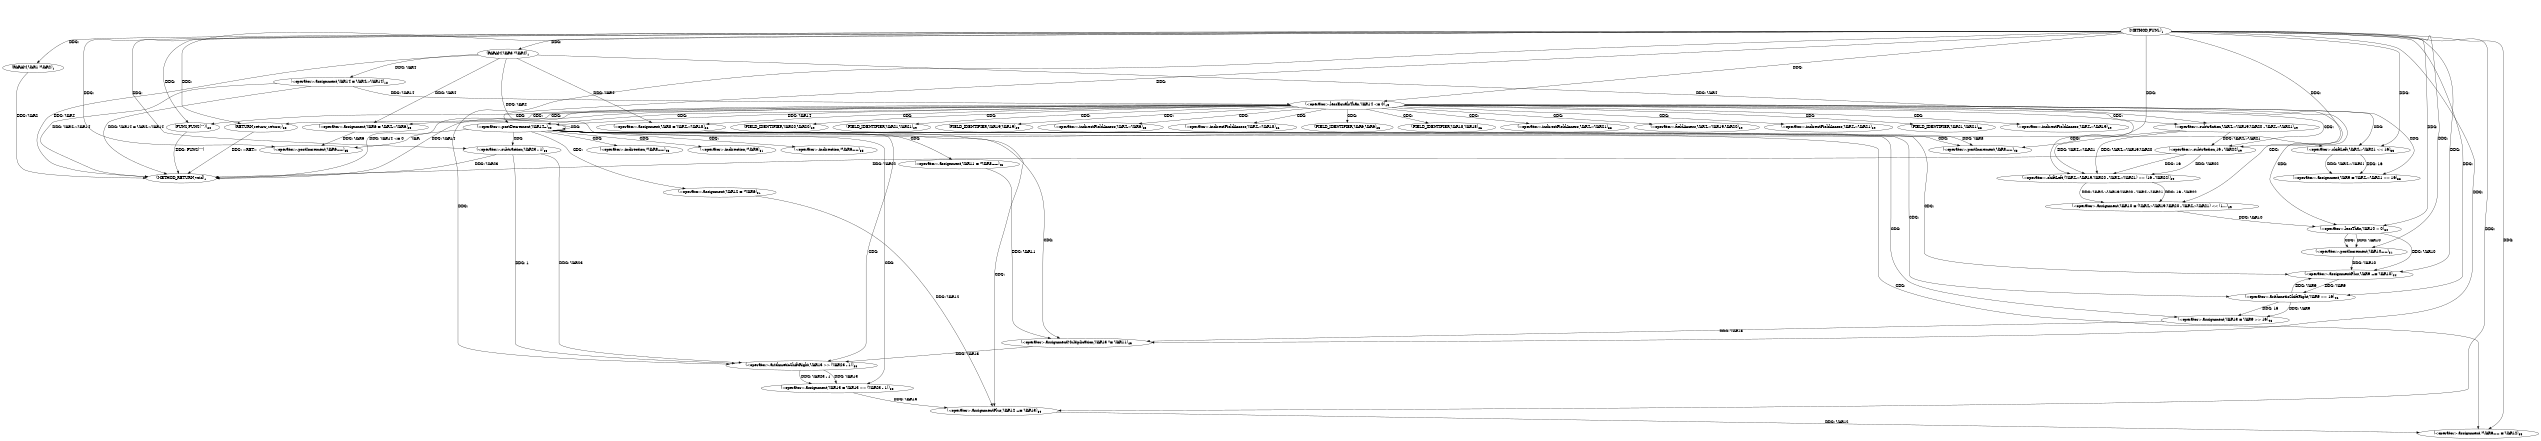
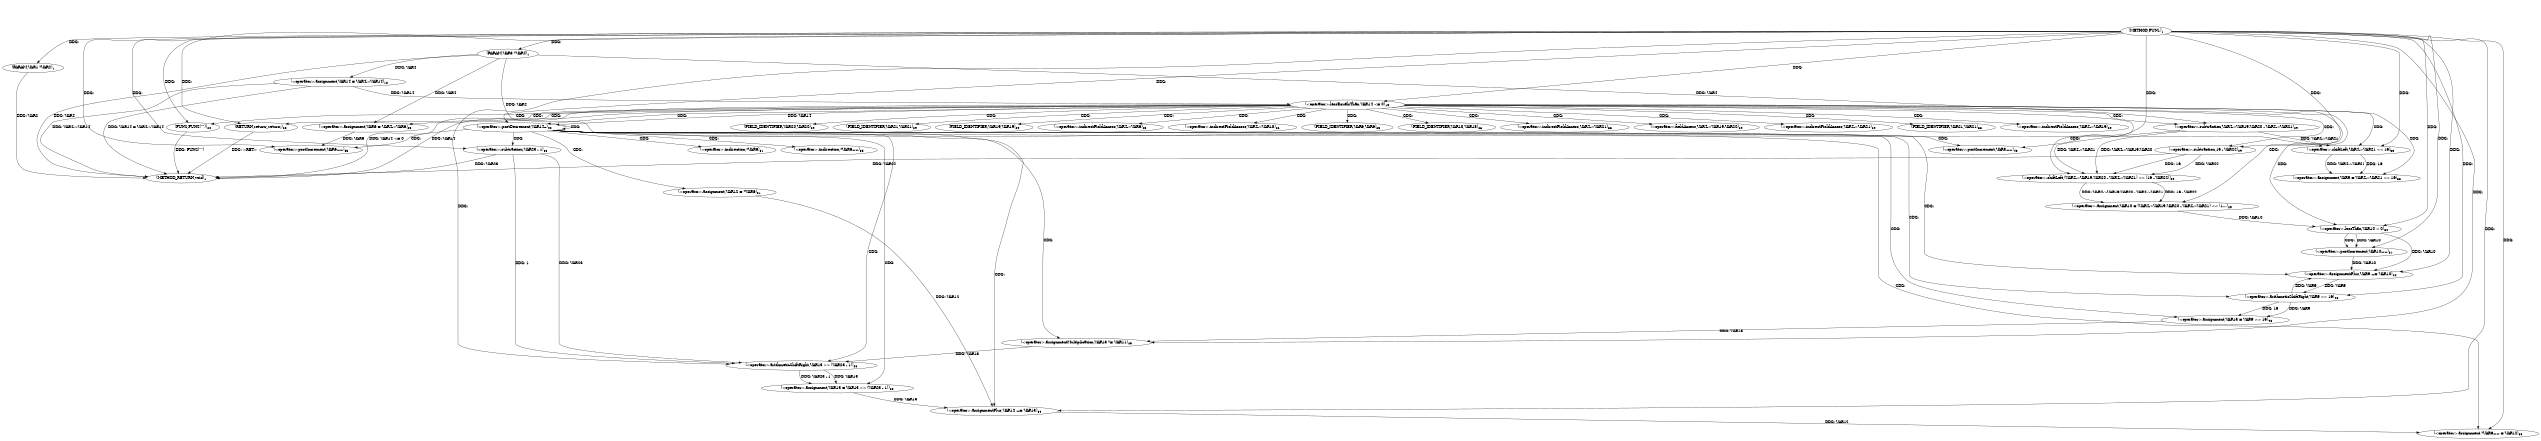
(661, 127) -> none
(2222, 138) -> (2293, 139)
(417, 139) -> (417, 139)
(635, 150) -> none
(959, 164) -> none
